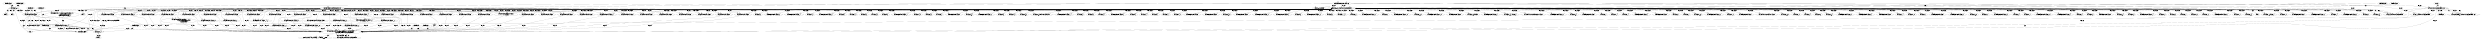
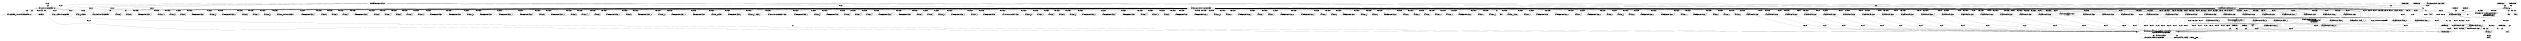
none -> (1633, 4)
none -> (67, 11)
(319, 12) -> (2336, 8)
